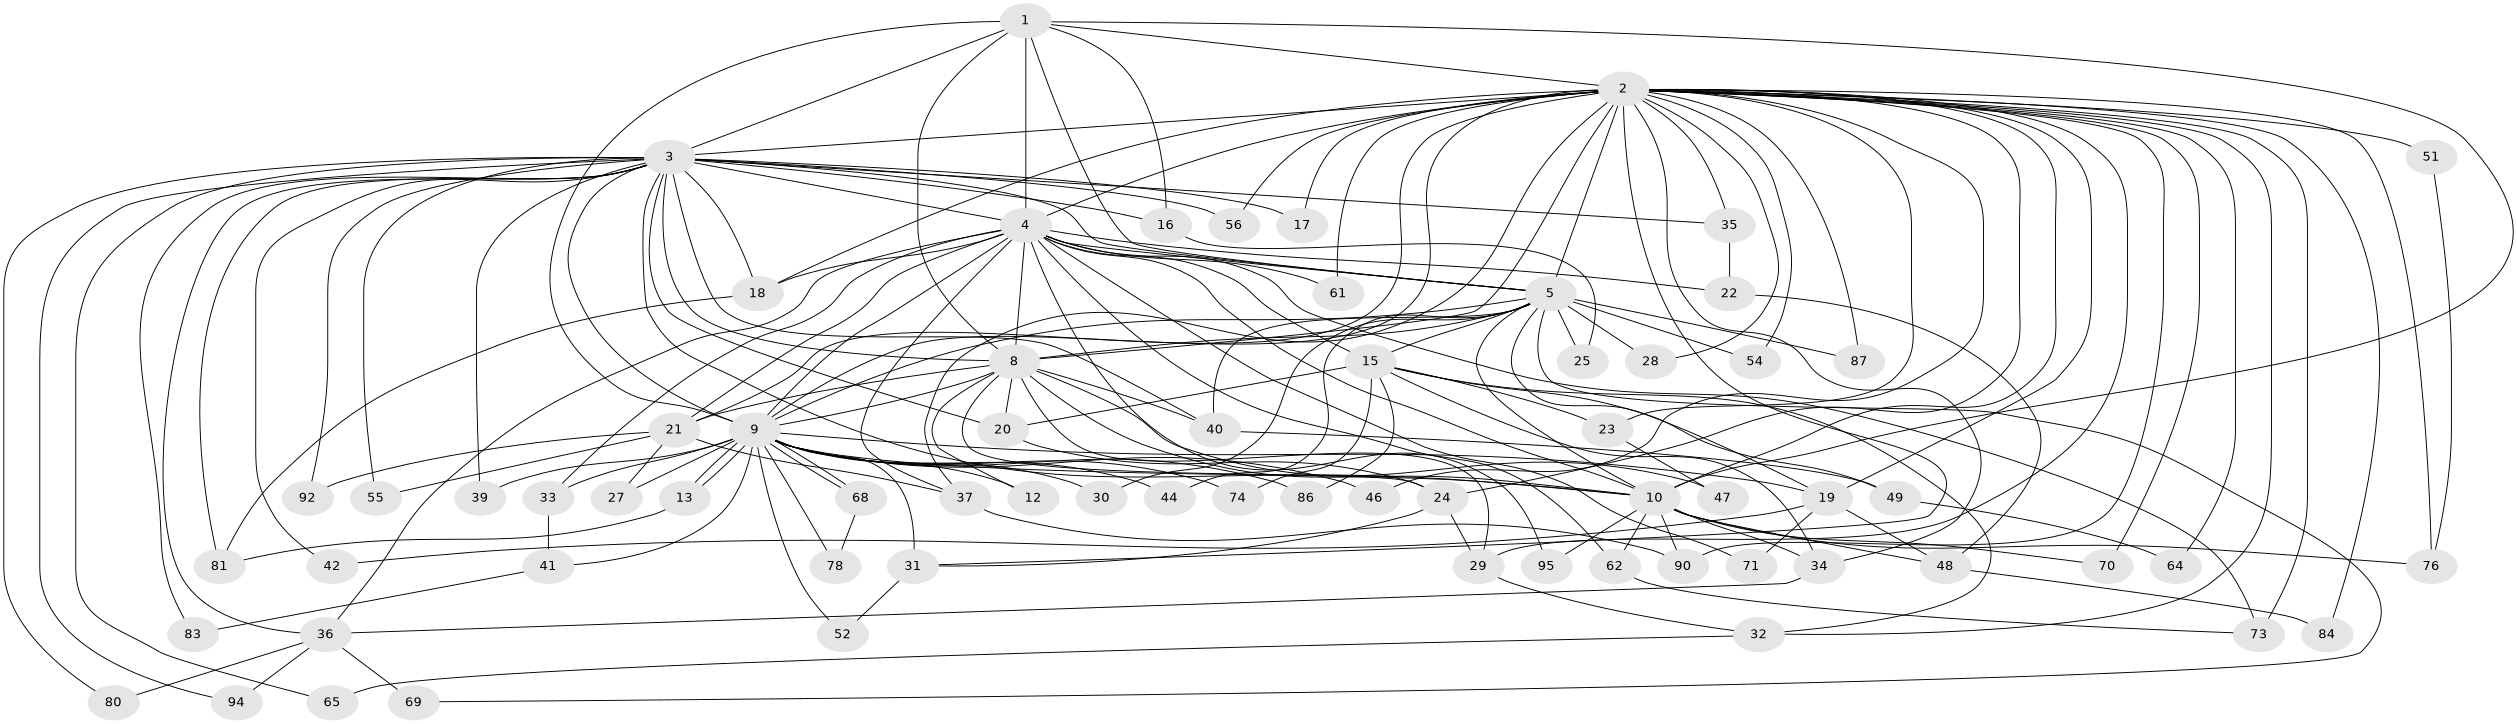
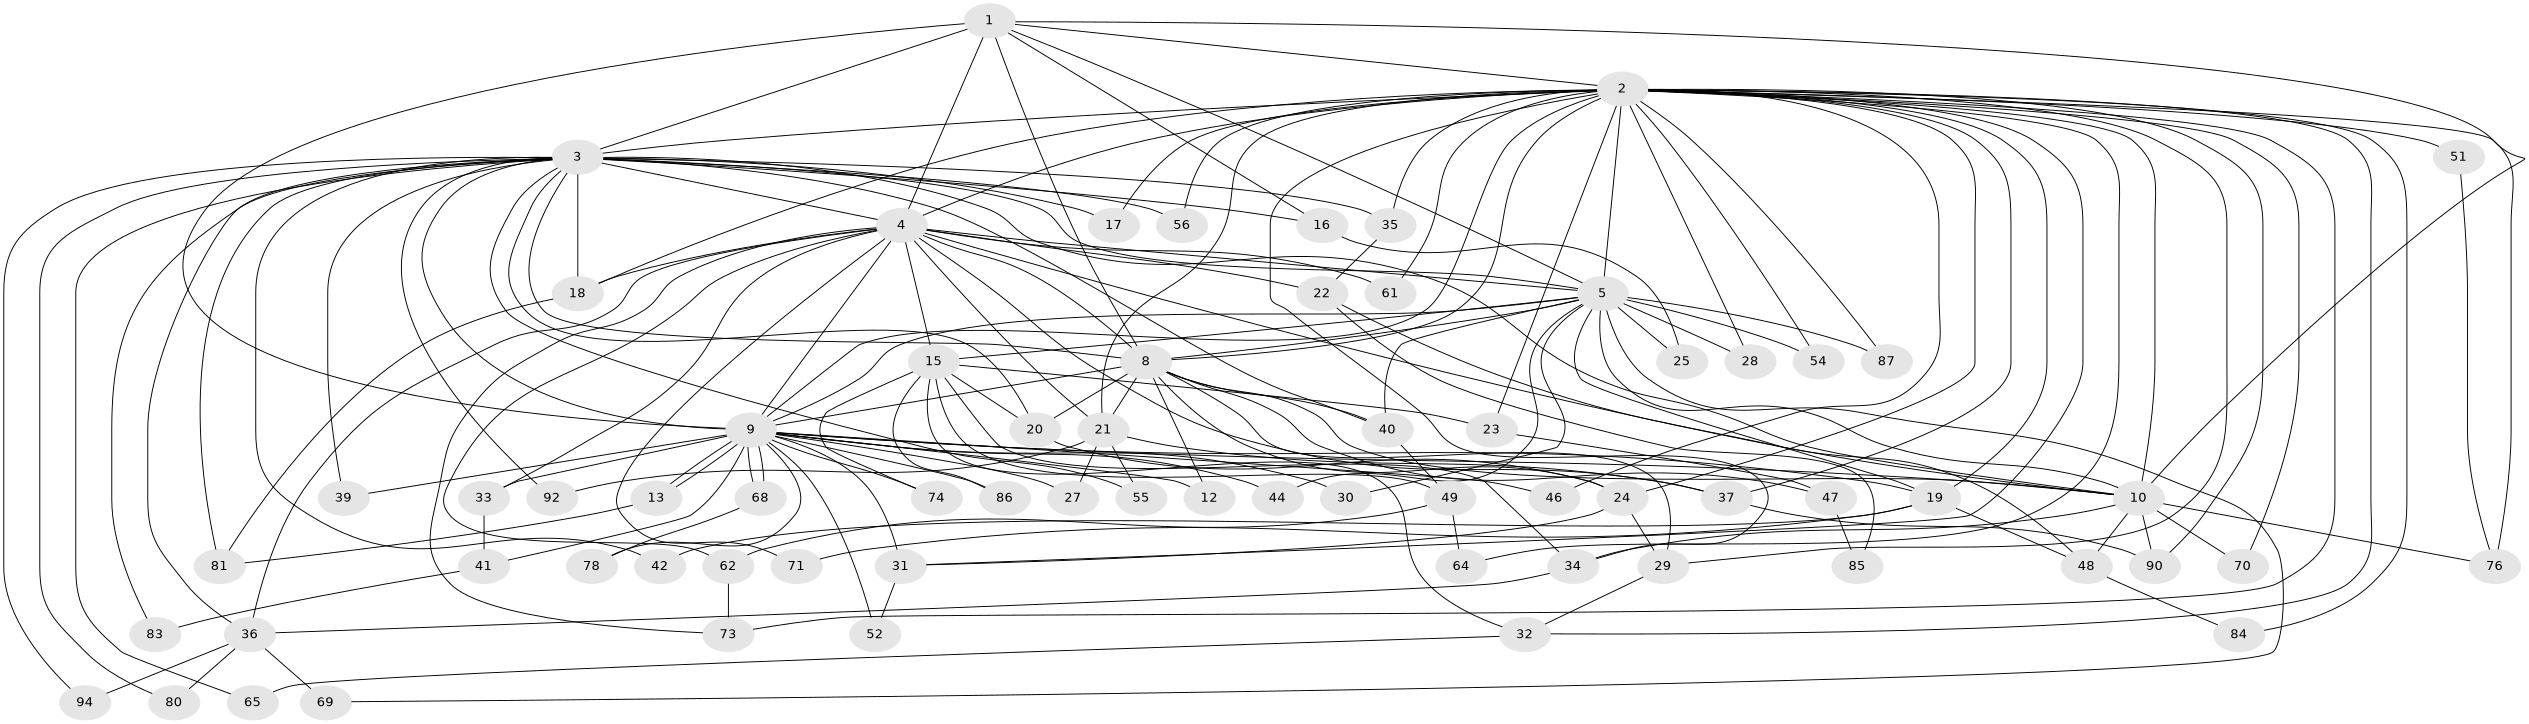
(1635, 532) -> (1086, 522)
(1547, 566) -> none
none -> (1858, 566)
